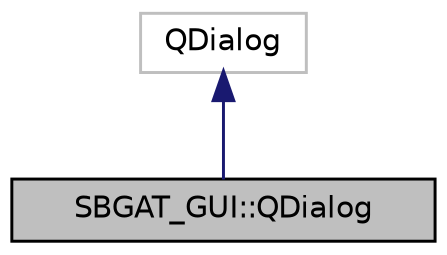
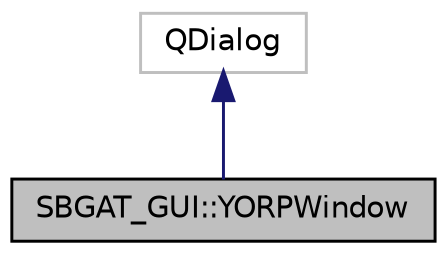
(223, 210) -> (223, 210)
